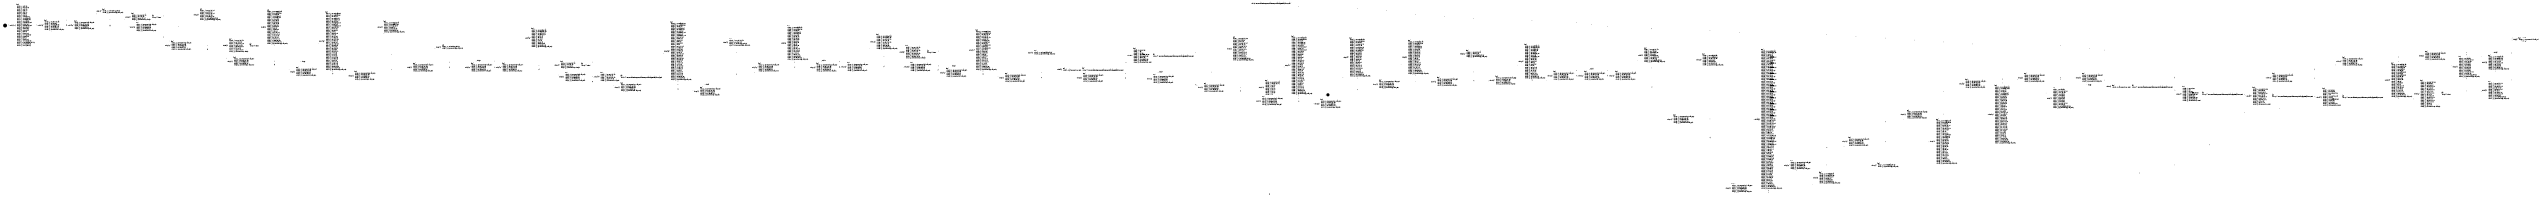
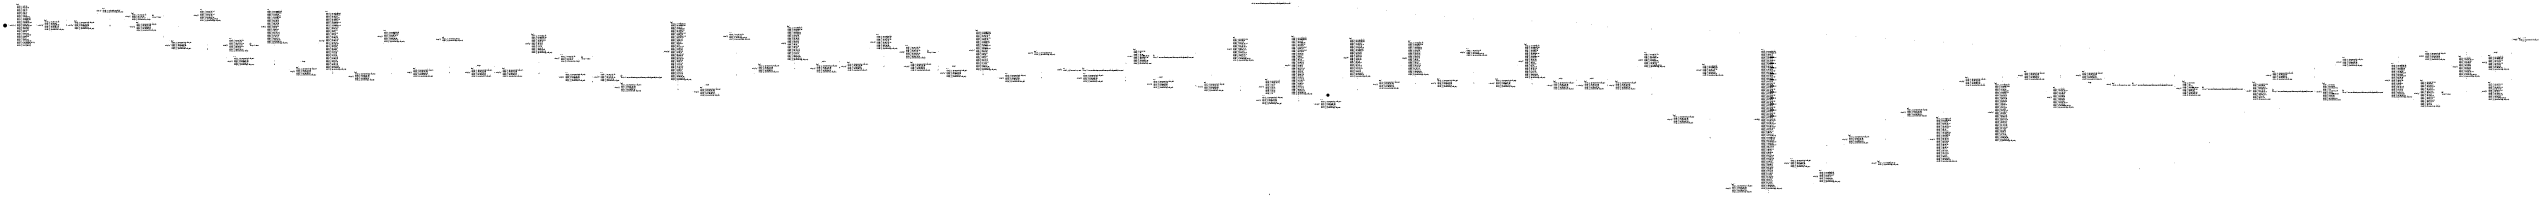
none -> (1561, 79)
